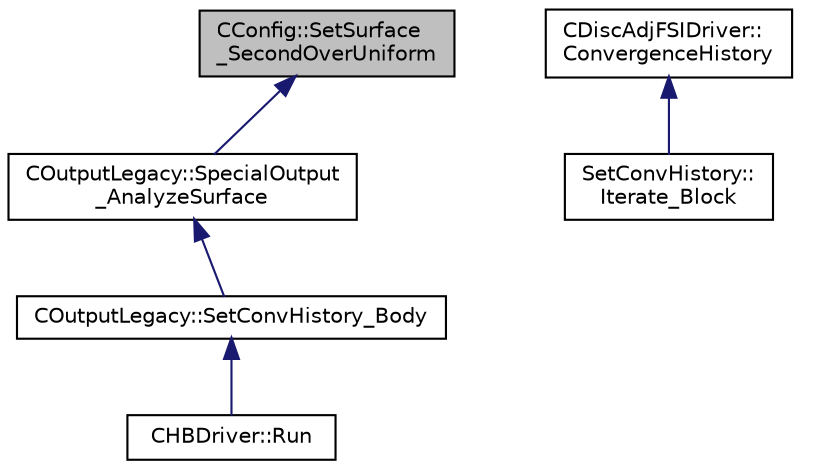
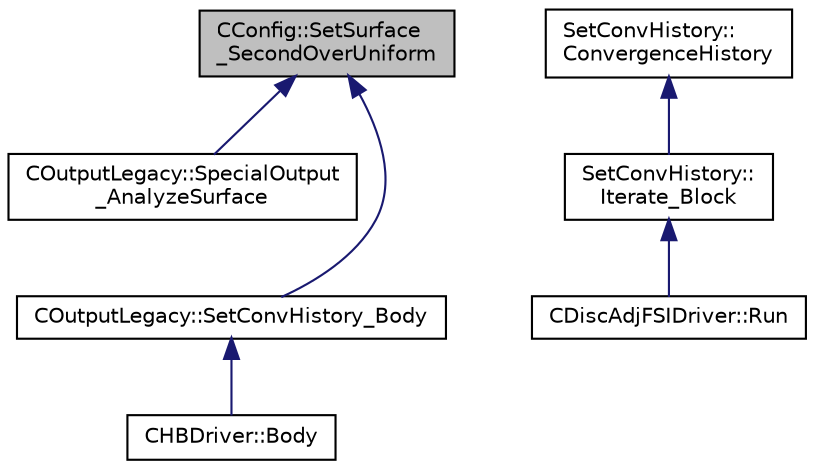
(669, 44) -> (669, 44)
(213, 268) -> (377, 216)
none -> (669, 317)
(231, 437) -> (231, 437)
